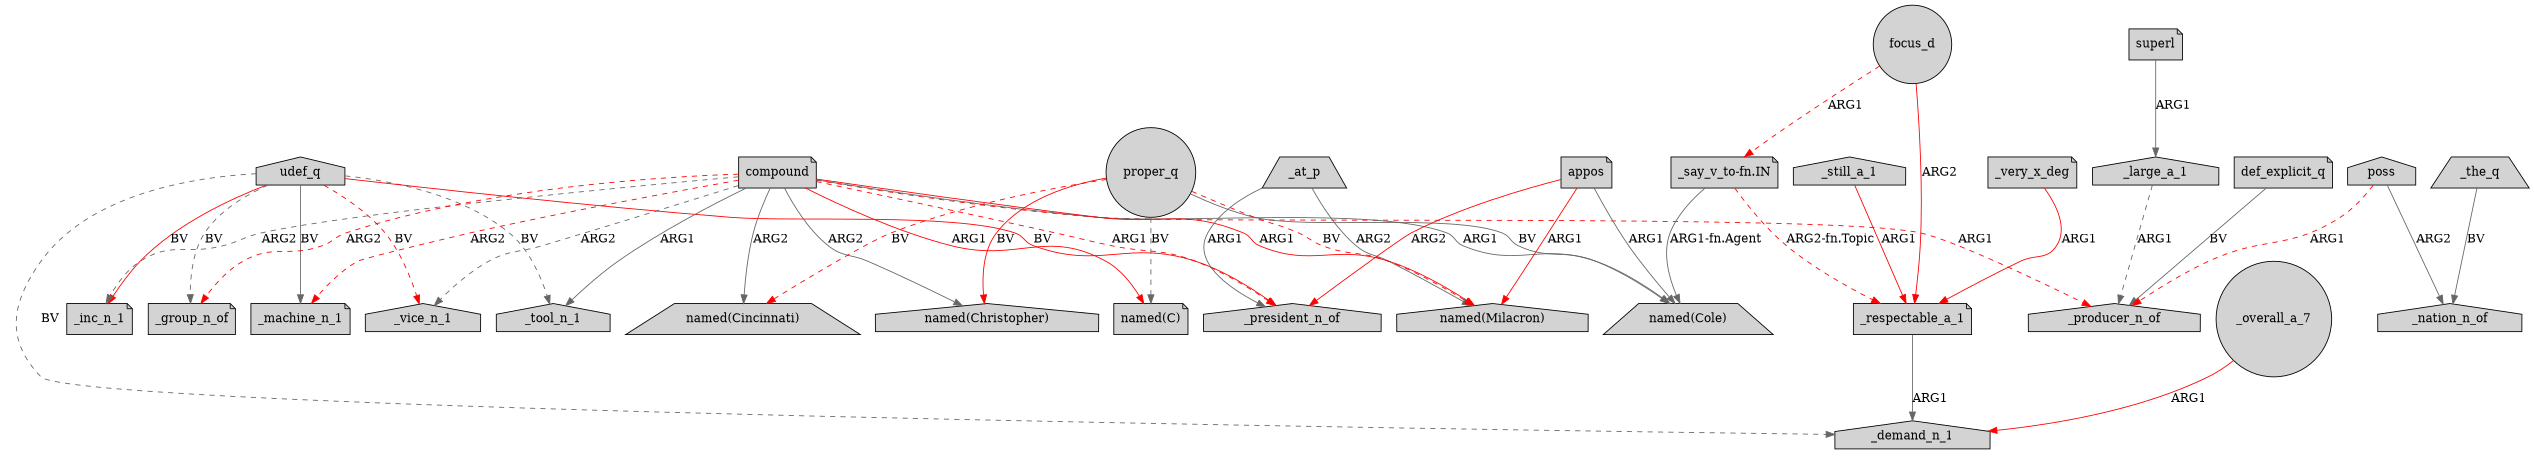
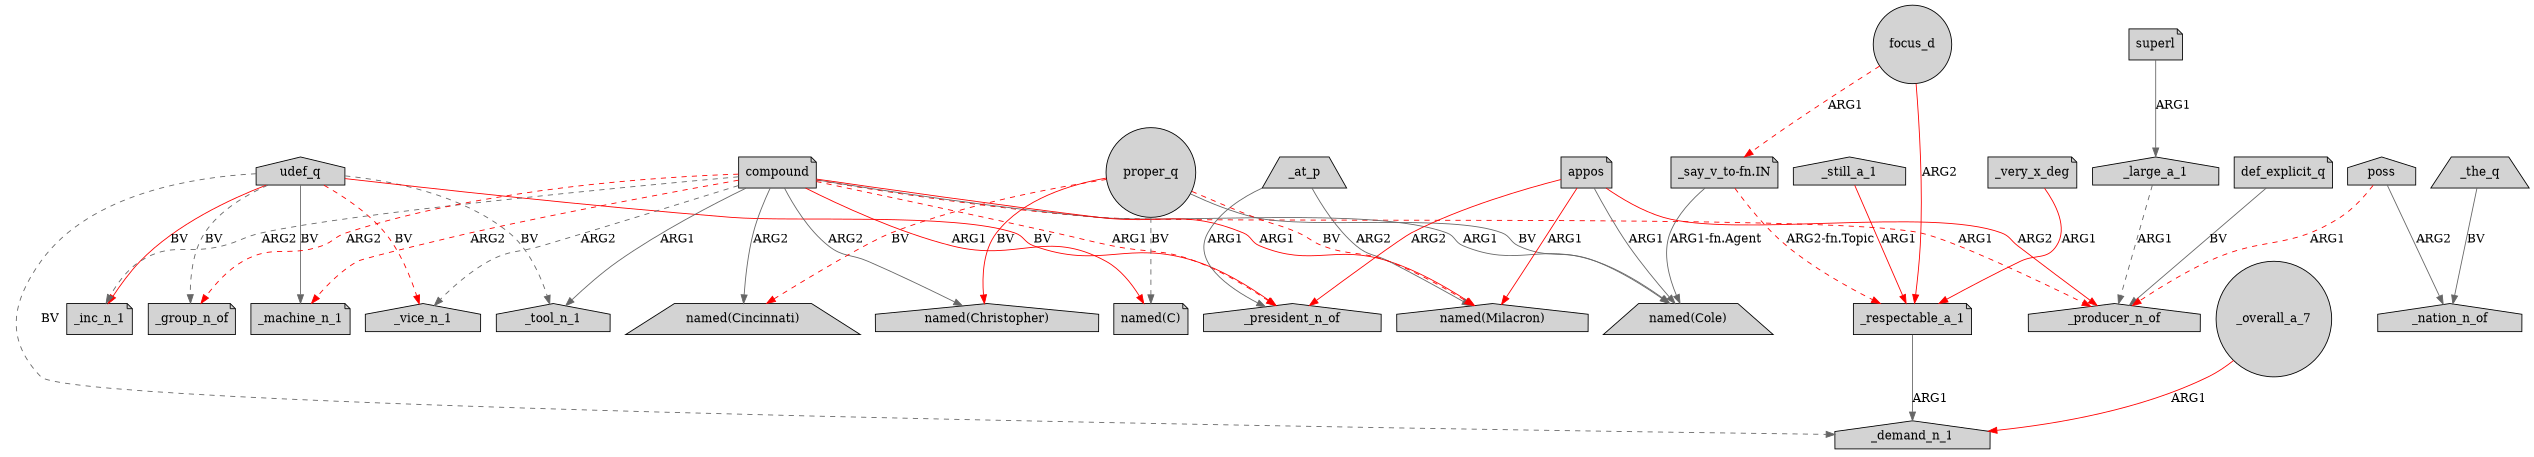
none -> (1882, 222)
